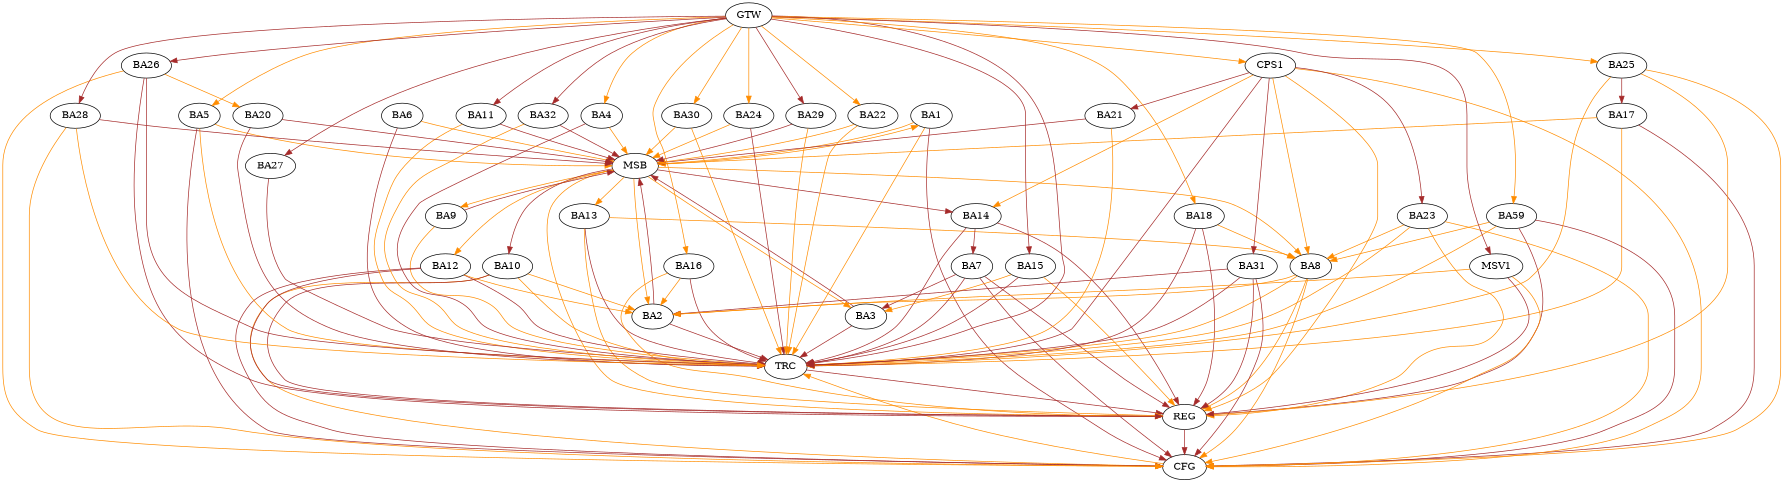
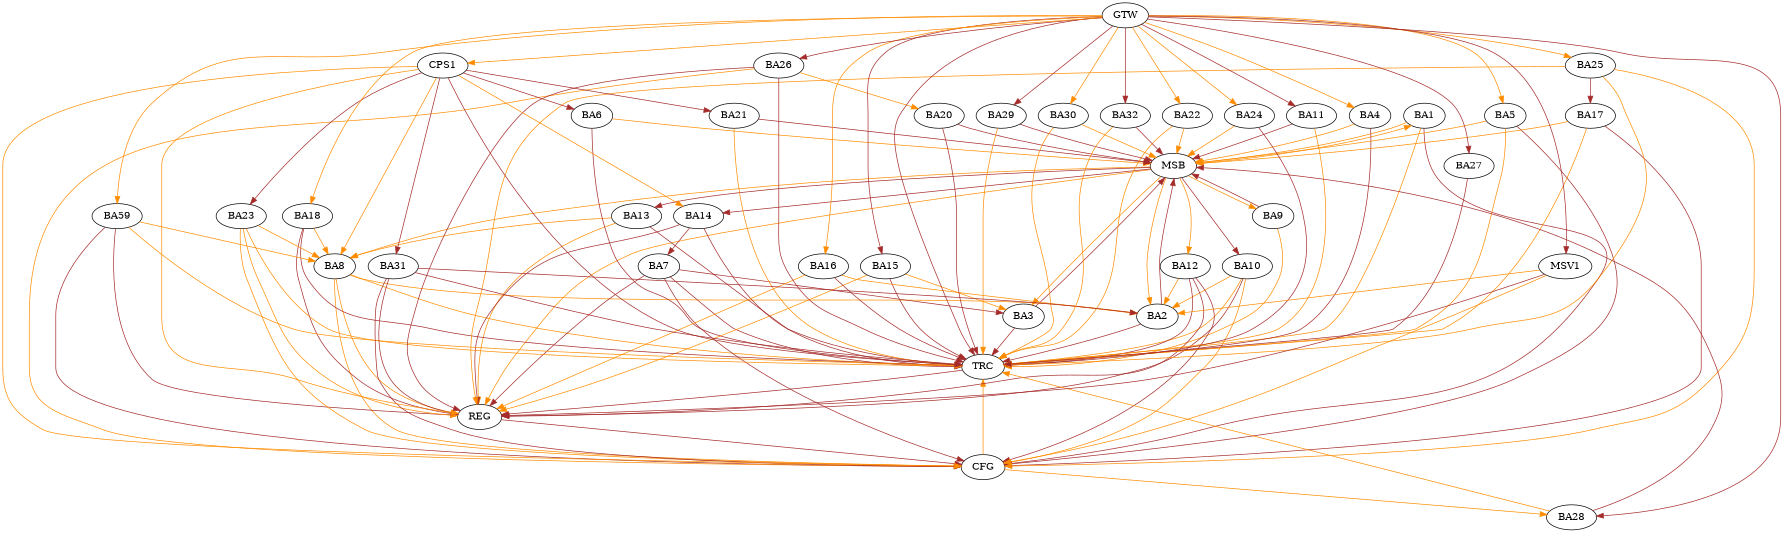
none -> (515, 90)
(612, 189) -> (905, 179)
(239, 430) -> (1272, 492)
